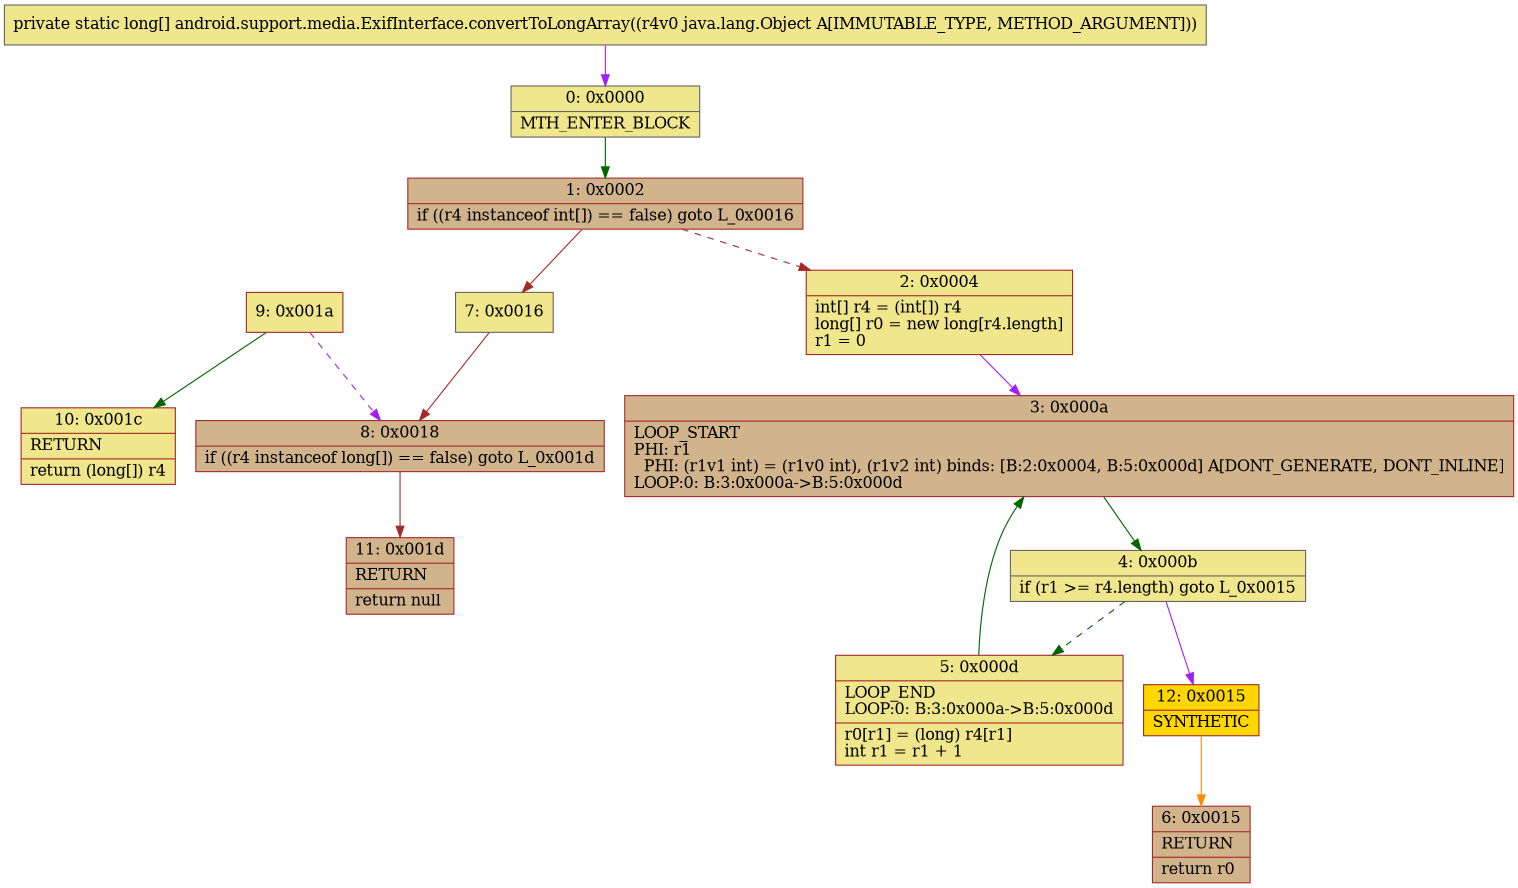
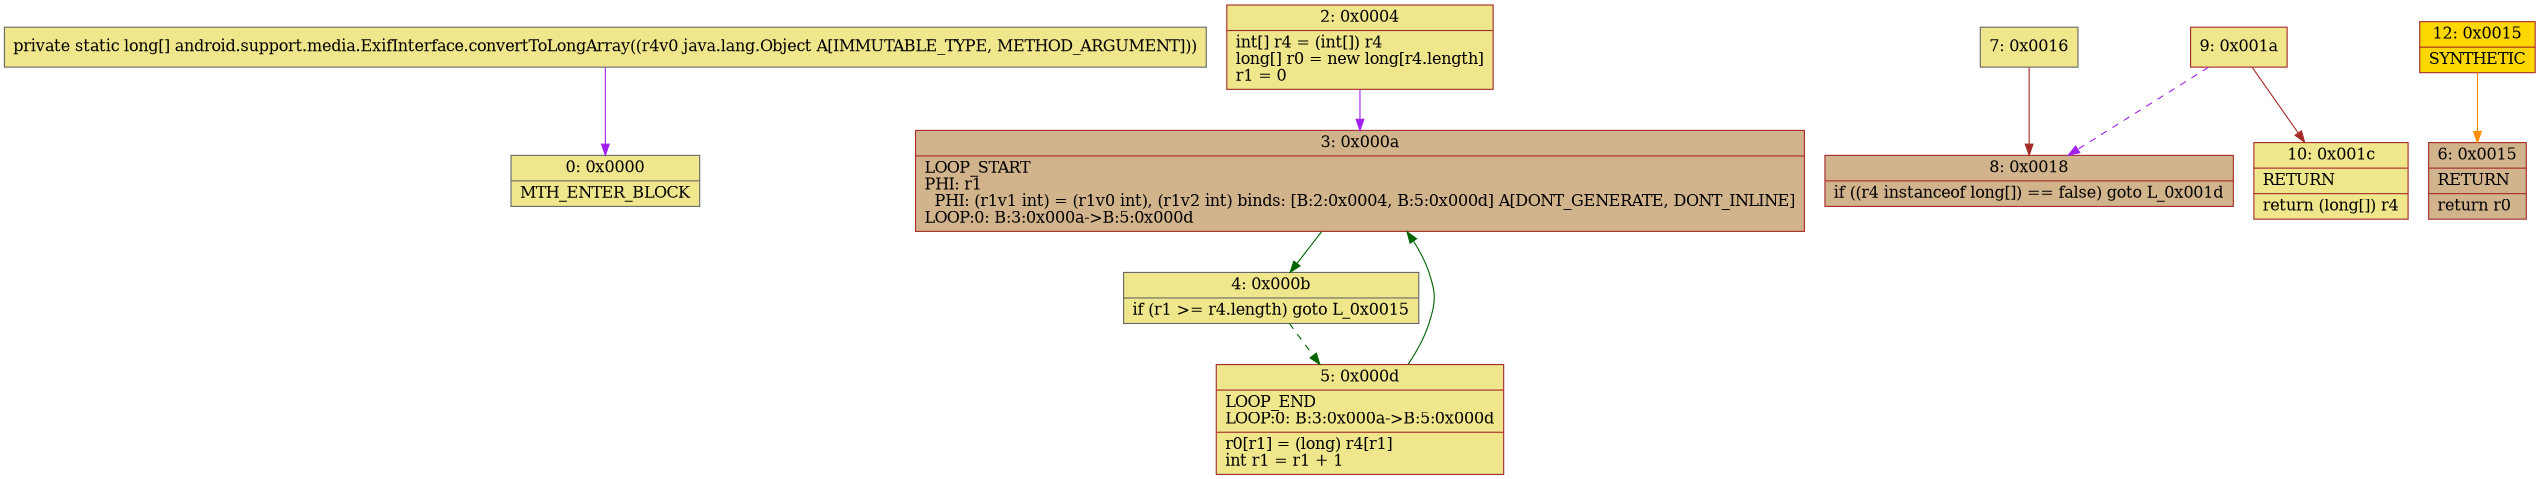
(605, 204) -> none
(215, 367) -> (2275, 100)
(400, 576) -> none
(1178, 638) -> none
